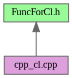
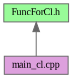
(36, 65) -> (36, 65)
